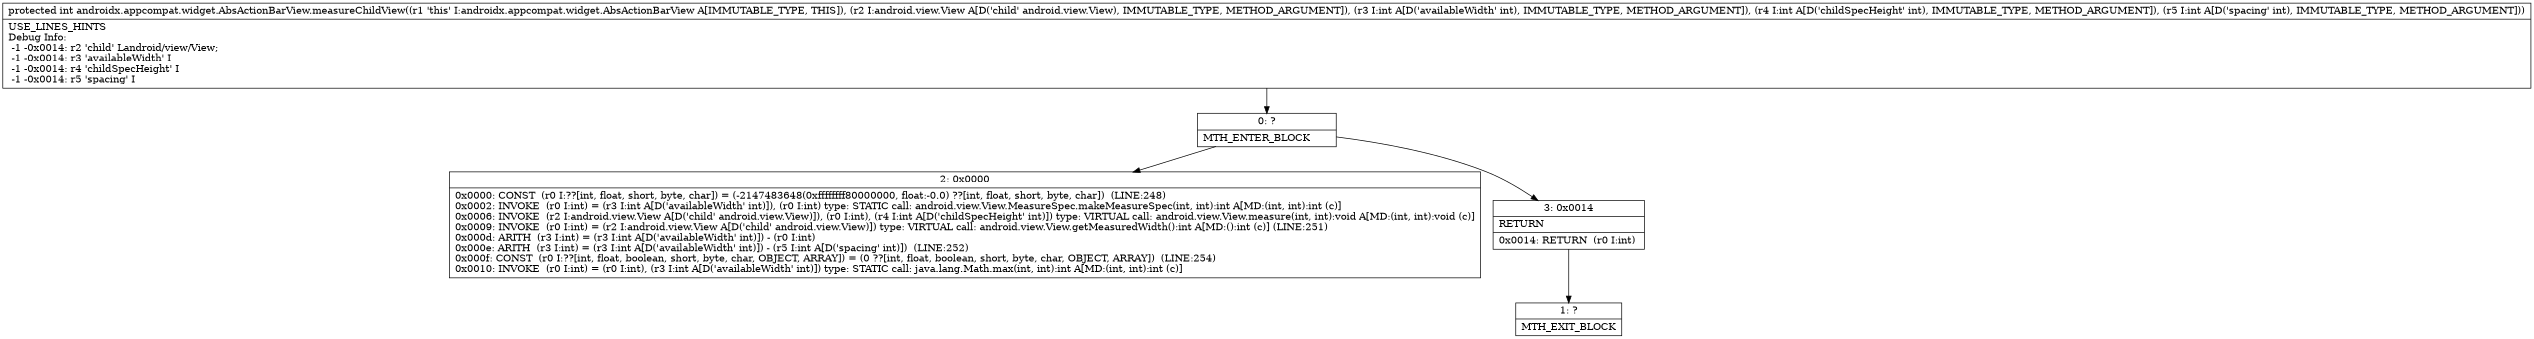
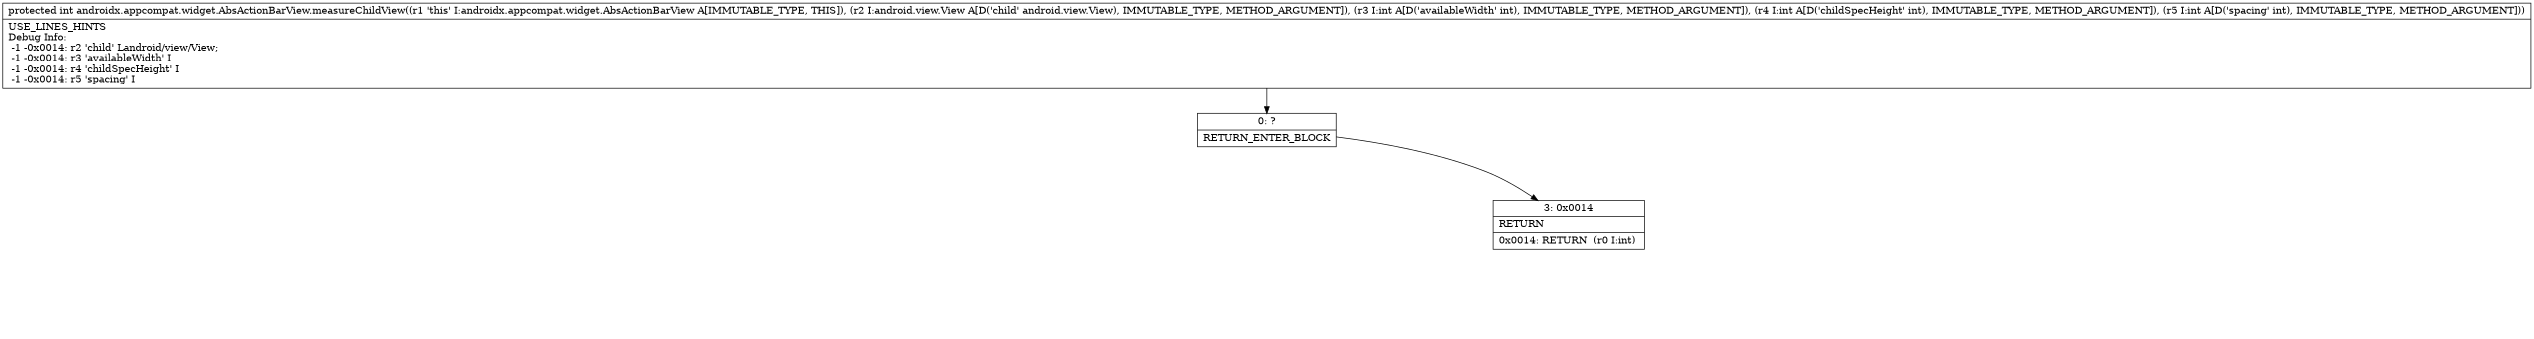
(1257, 138) -> (1267, 138)
(965, 225) -> none
(1569, 319) -> none
